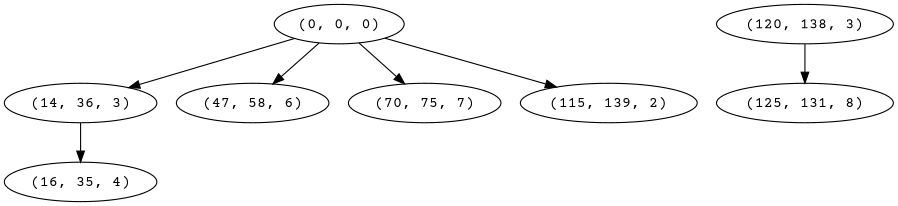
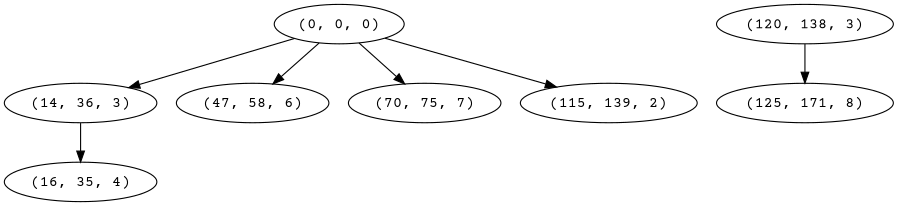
(805, 103) -> (805, 103)
